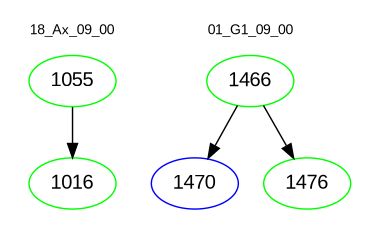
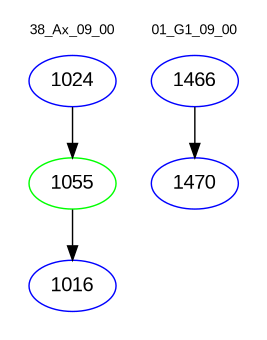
(73, 31) -> (73, 31)
none -> (73, 81)
(250, 81) -> (195, 81)
(73, 183) -> (73, 286)
(307, 183) -> none
